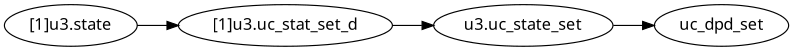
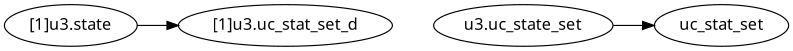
(407, 25) -> none
(722, 25) -> (722, 25)
